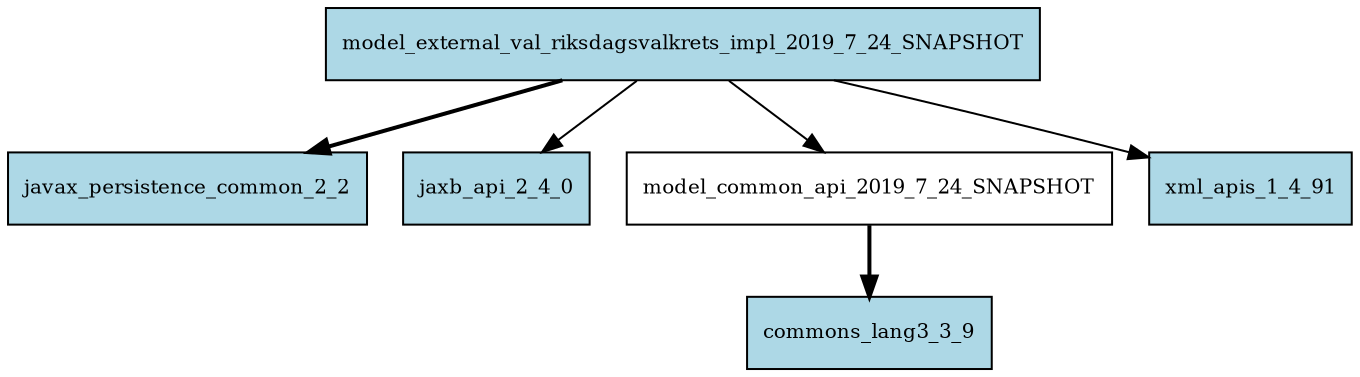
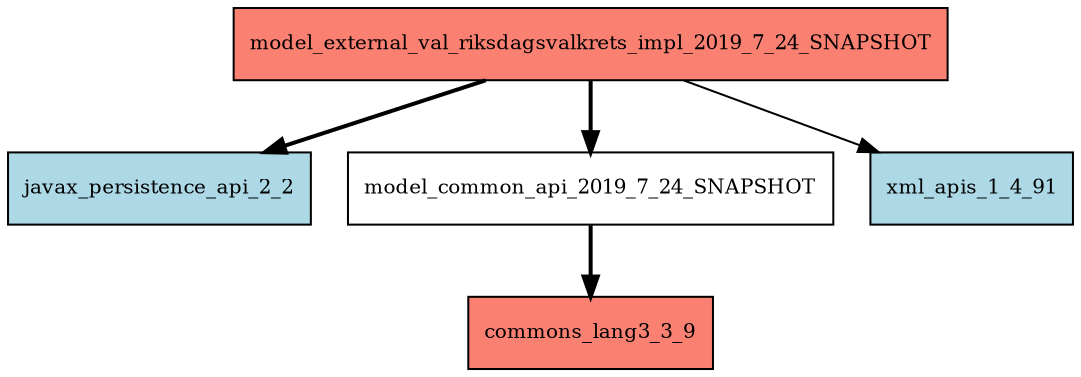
(683, 44) -> (591, 44)
(768, 110) -> (591, 106)
(188, 189) -> (159, 189)
(496, 189) -> none
(869, 333) -> (591, 333)
